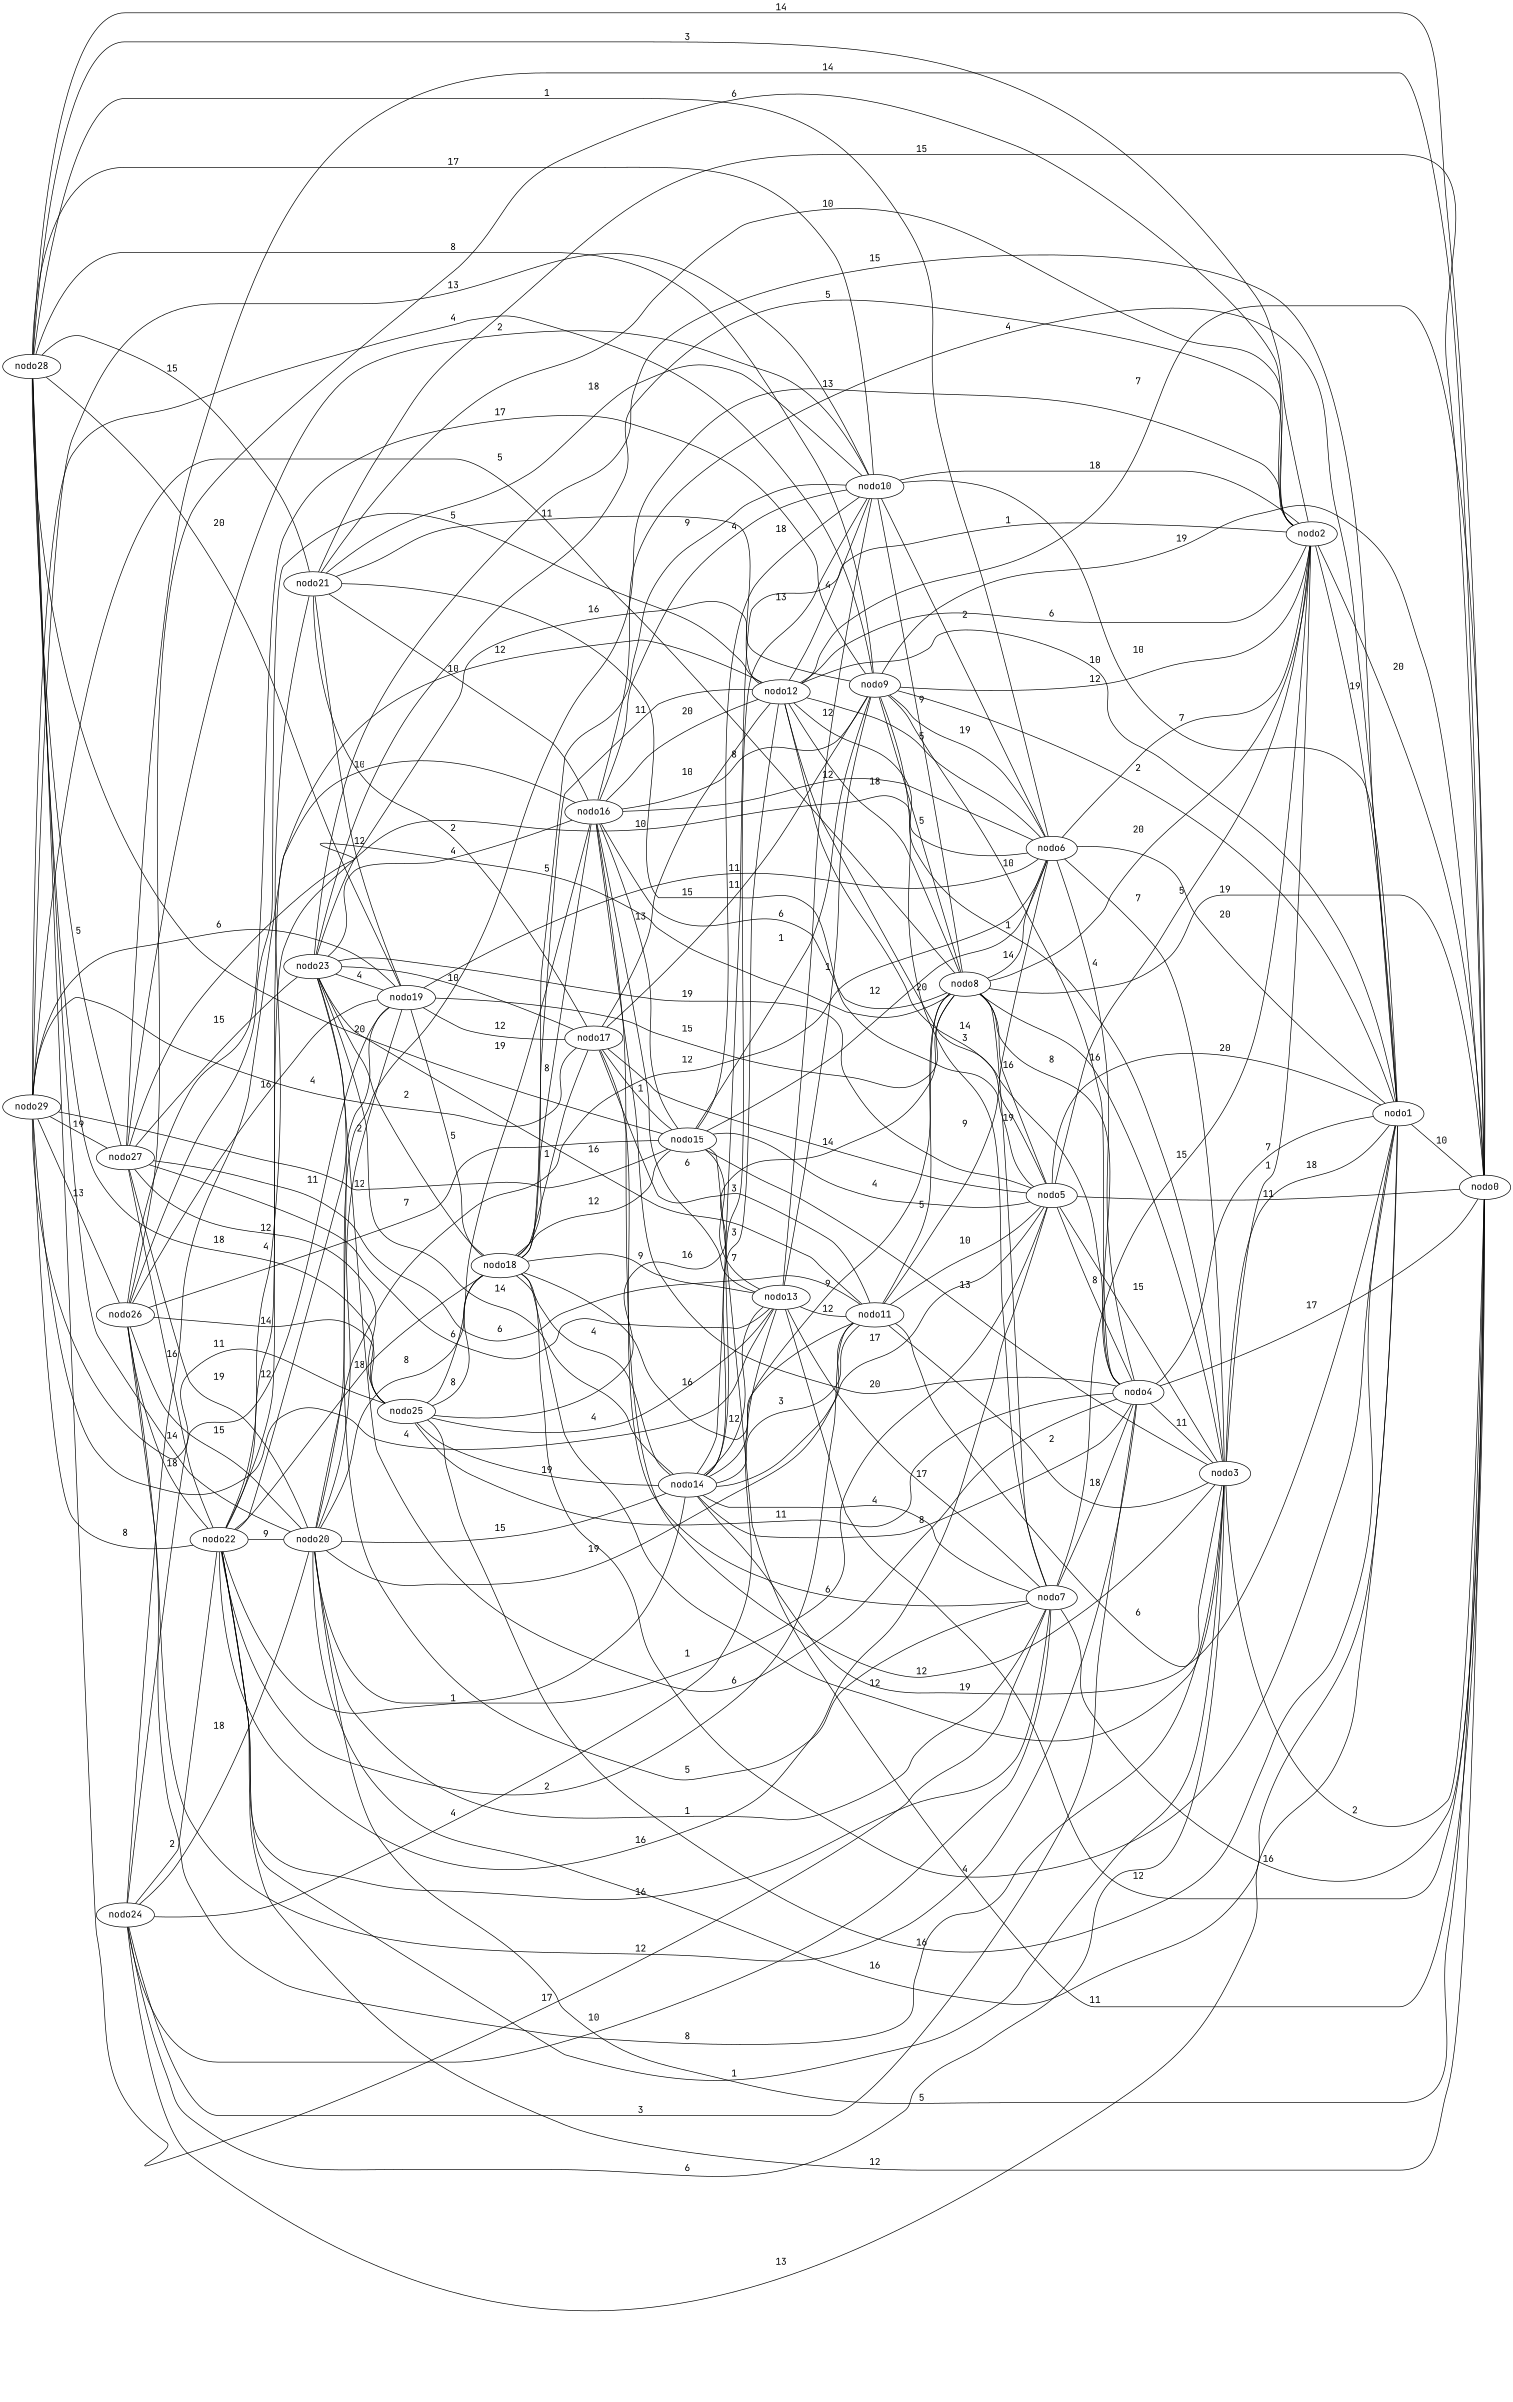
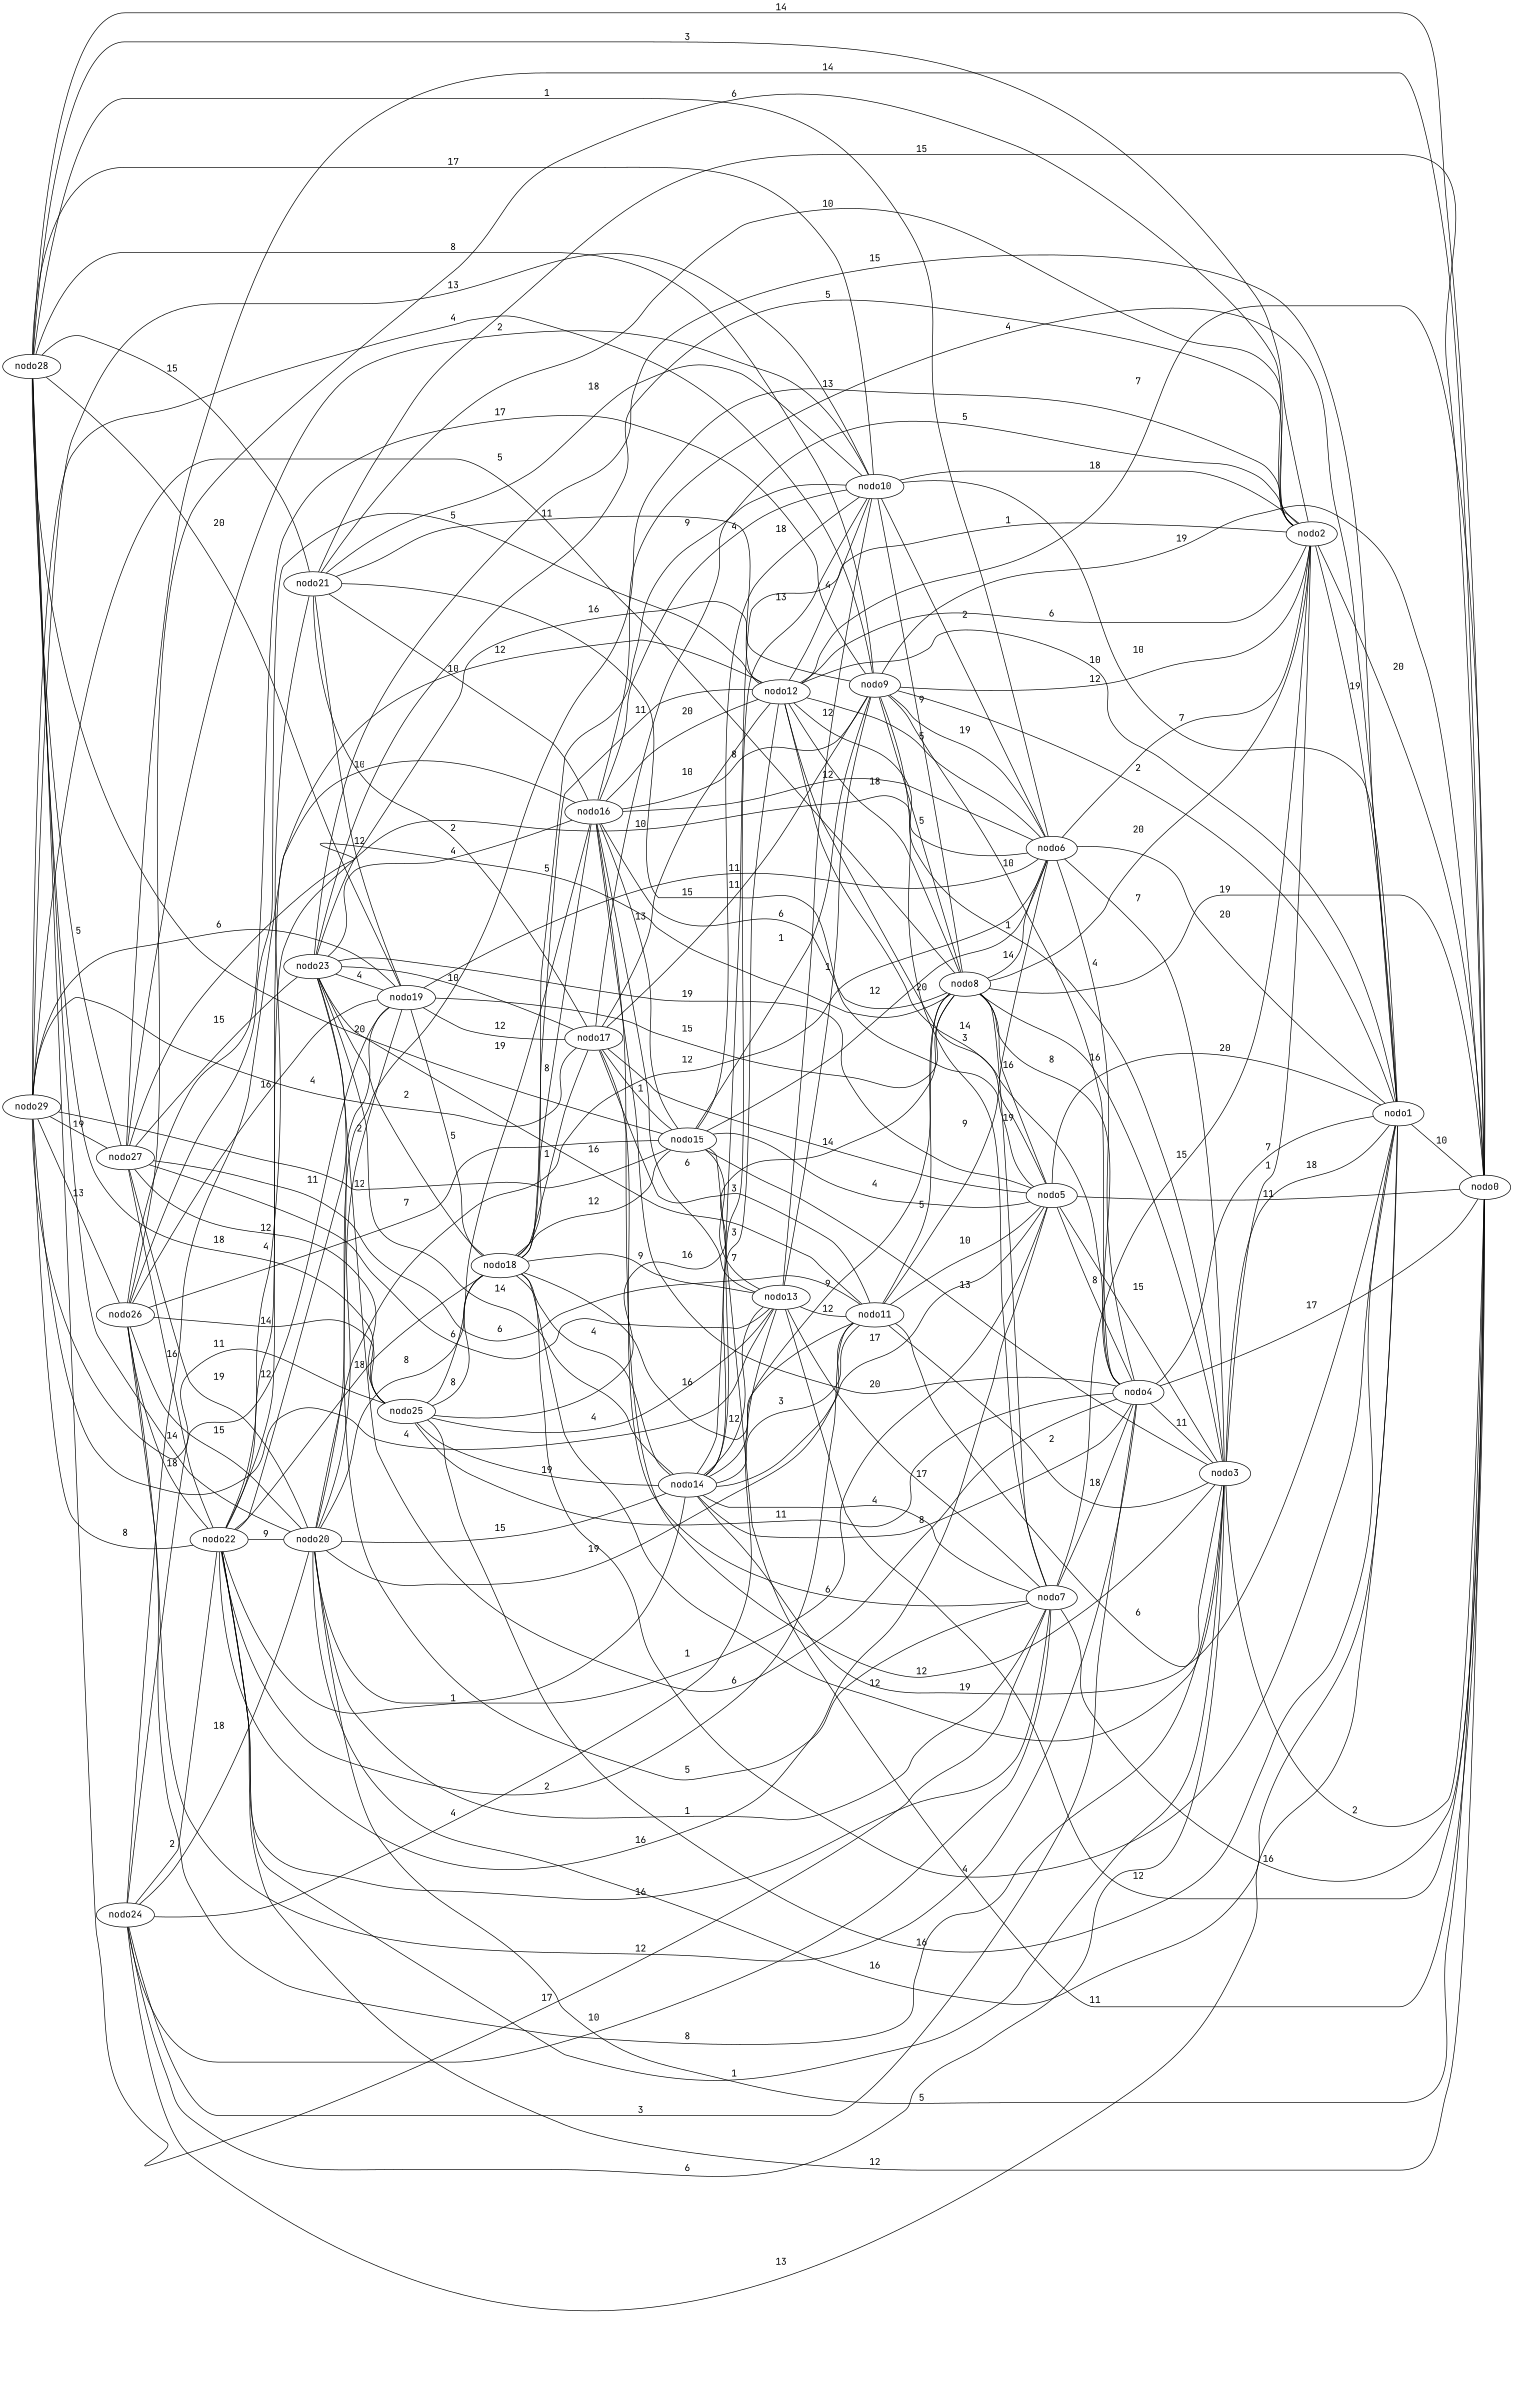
(1203, 873) -> (763, 483)
